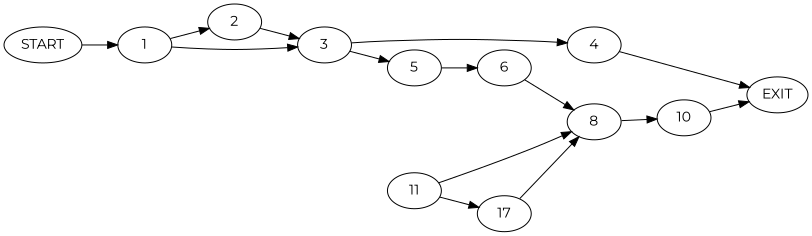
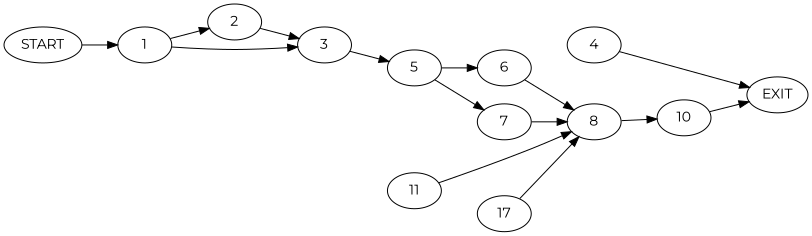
(454, 39) -> none
none -> (504, 122)
(455, 201) -> none
